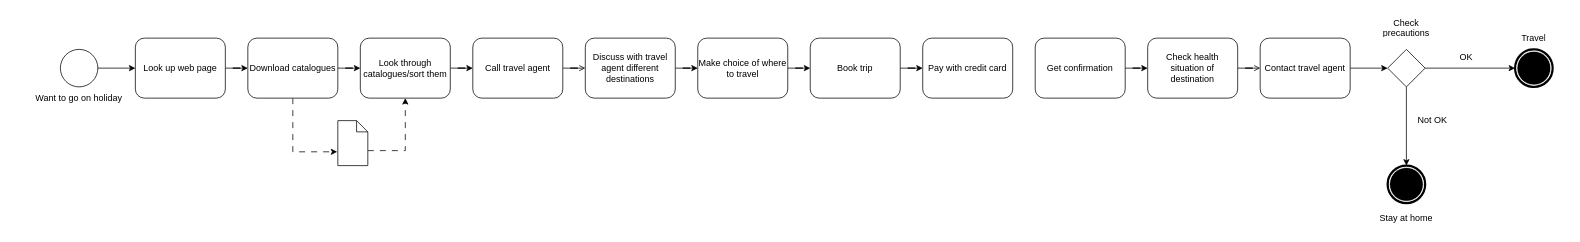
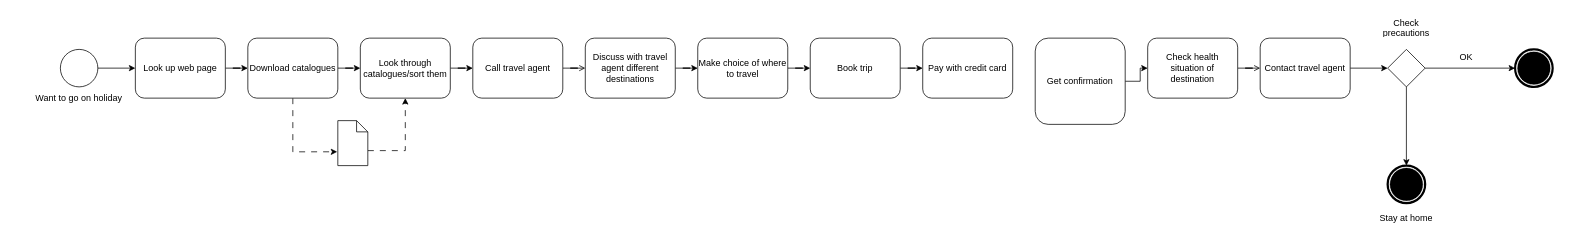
(1534, 38) -> none
(1080, 68) -> (1080, 81)
(1433, 120) -> none
